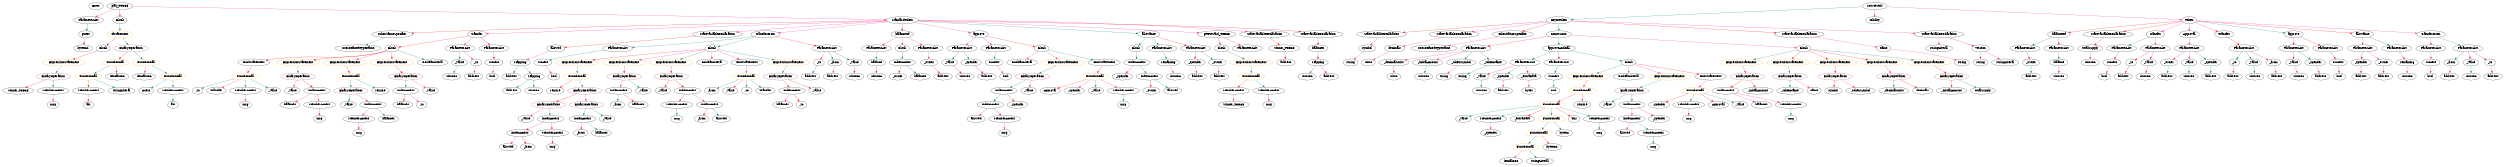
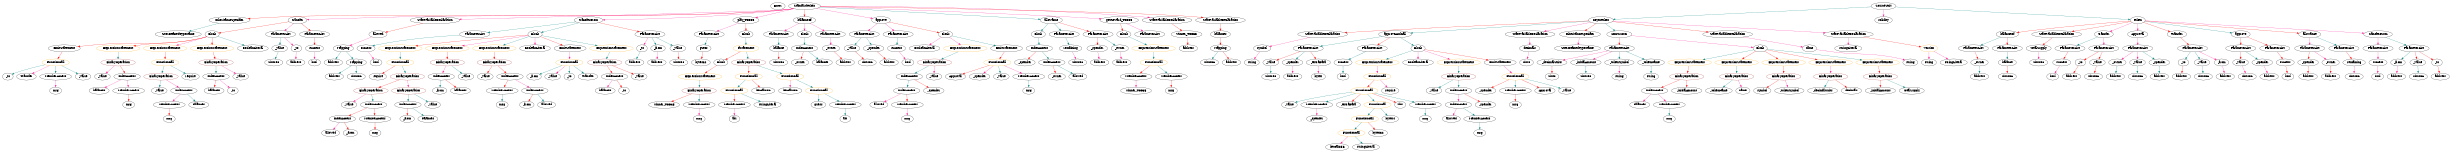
(509, 13) -> (776, 13)
(2033, 13) -> (2012, 13)
(1559, 40) -> (1501, 27)
(1980, 48) -> (1929, 48)
(1564, 133) -> (1390, 119)
